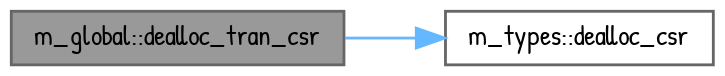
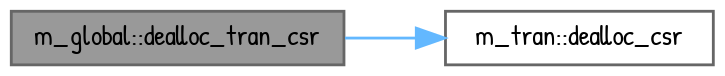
(579, 38) -> (579, 38)
